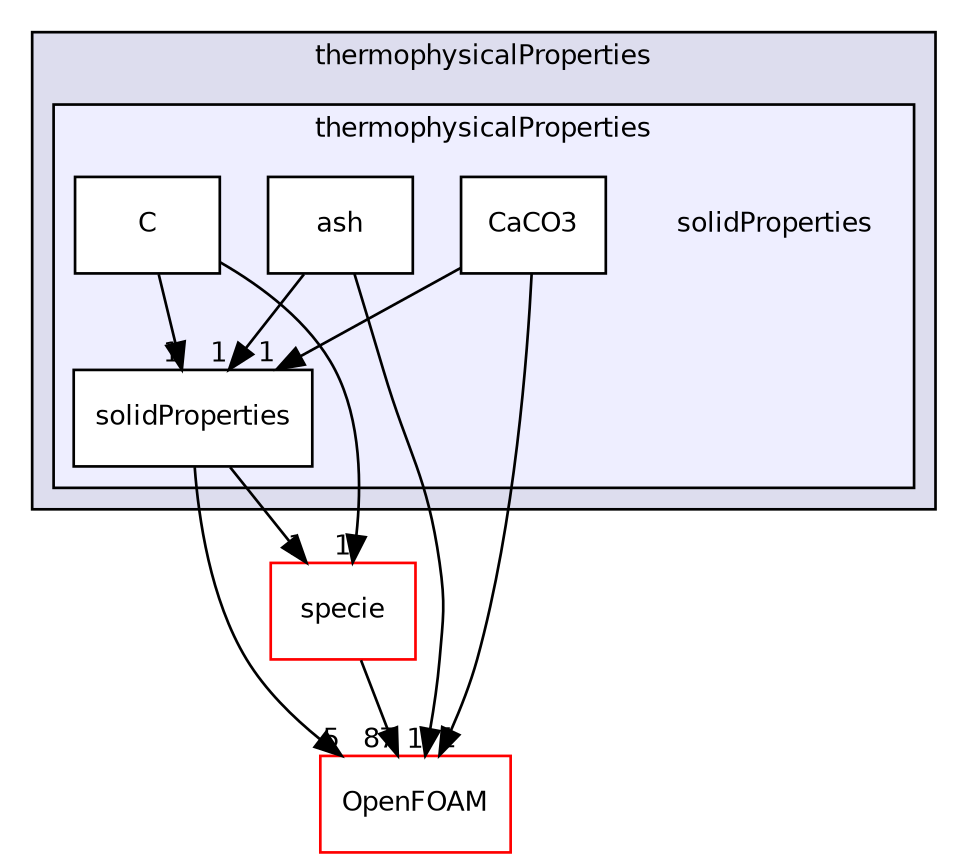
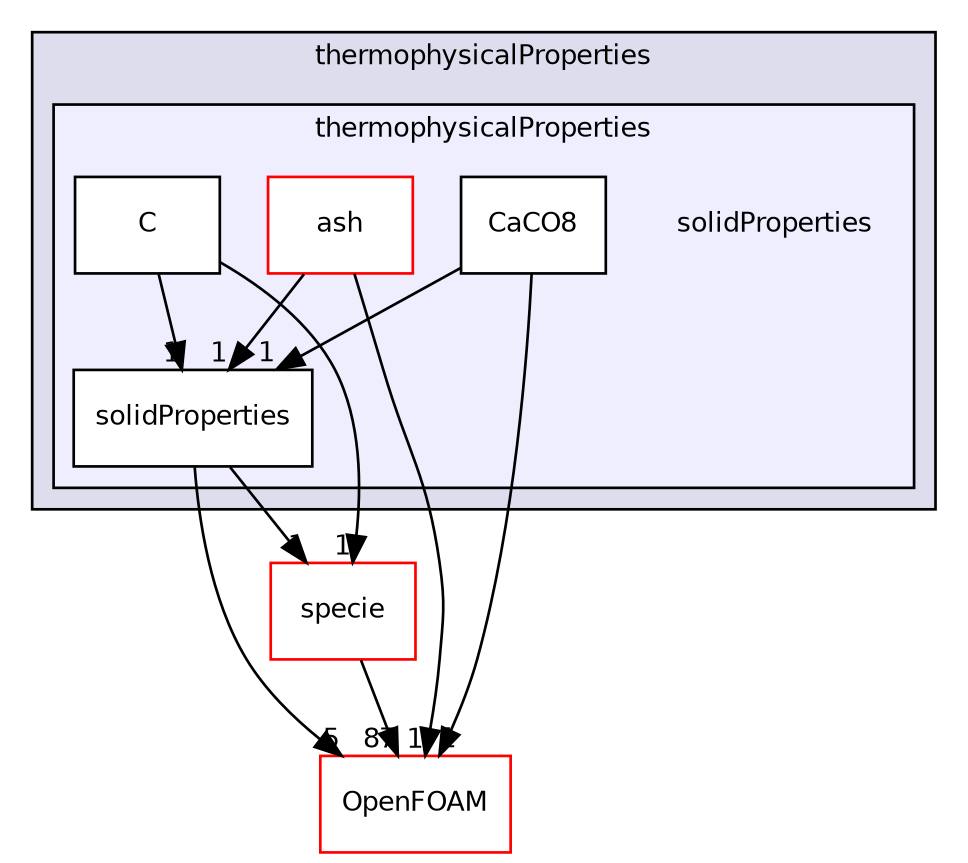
(340, 225) -> (340, 225)
(533, 225) -> (533, 225)
